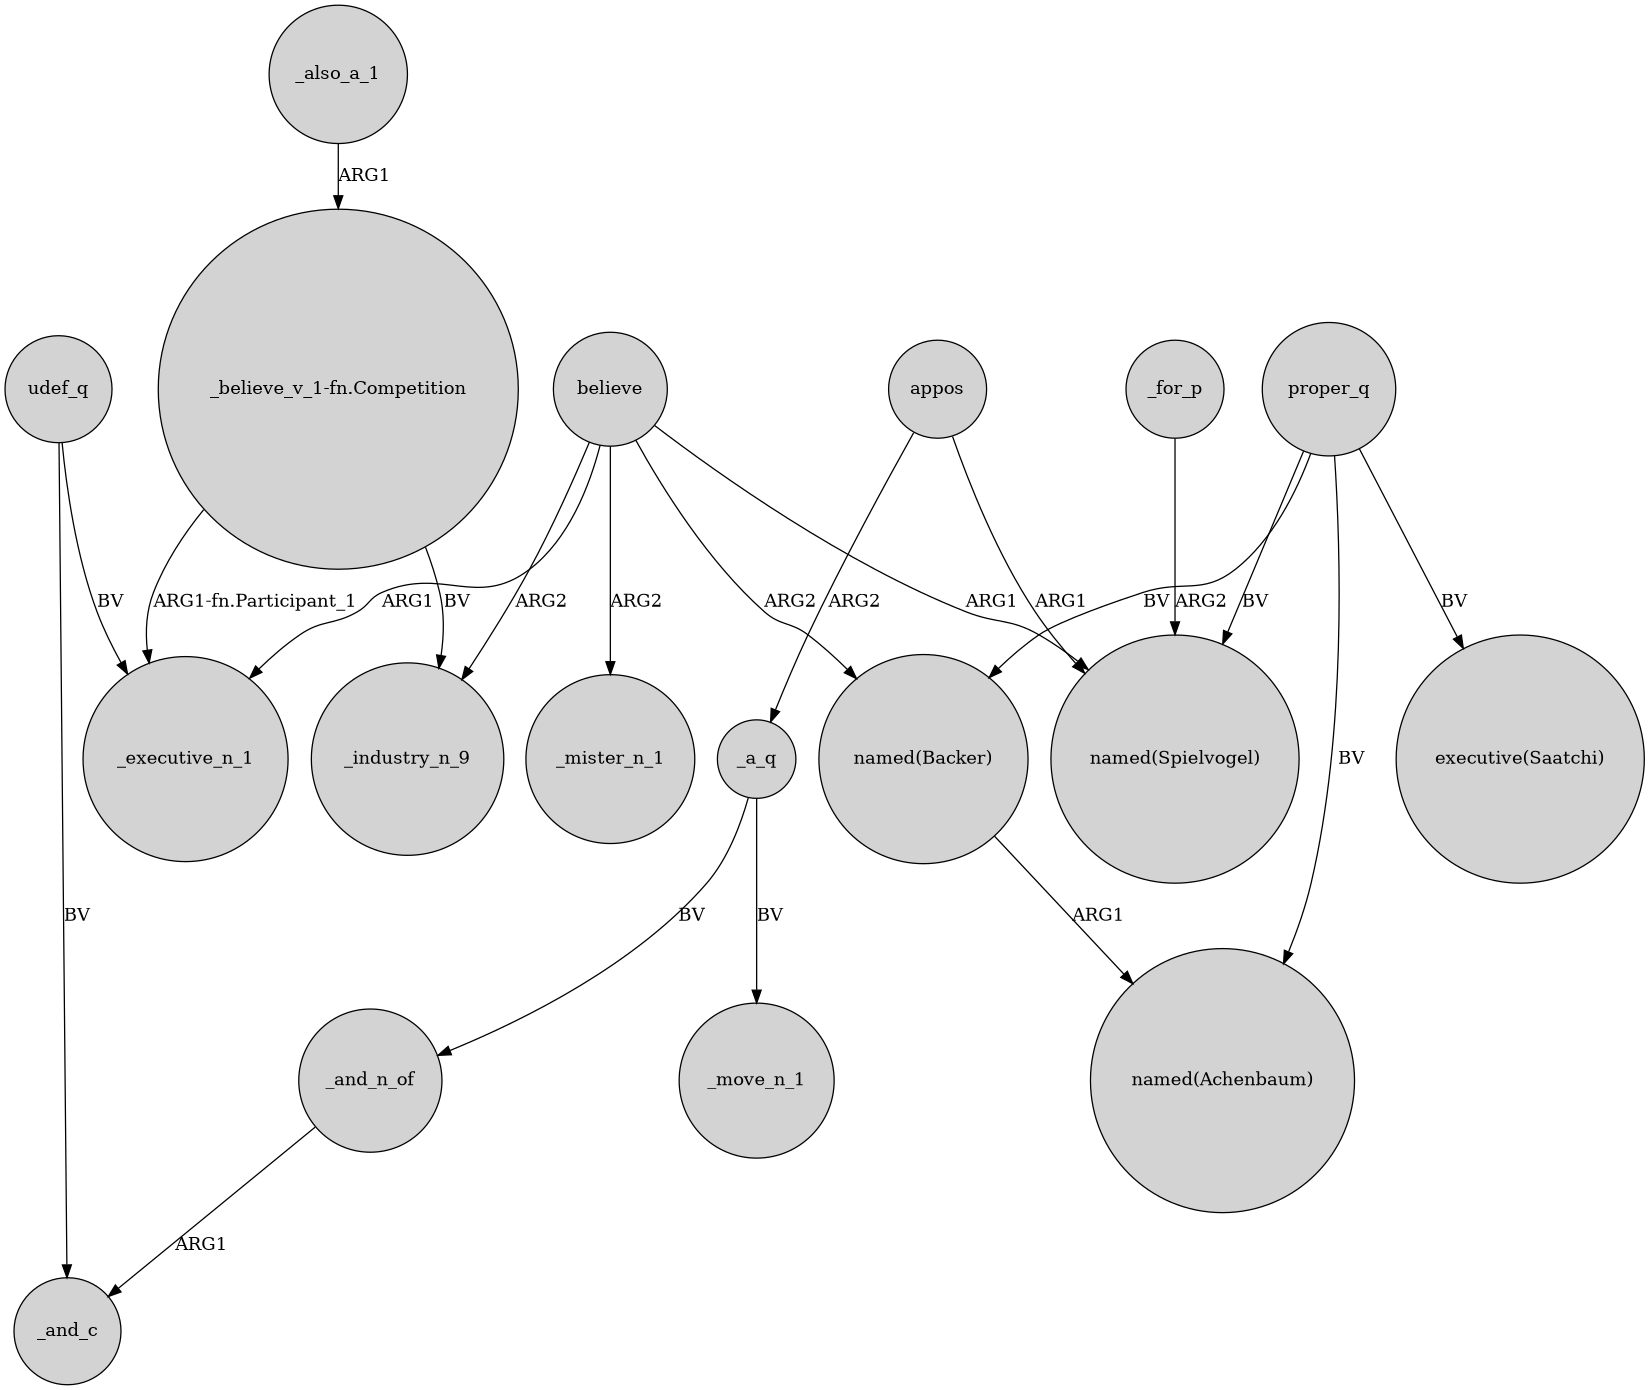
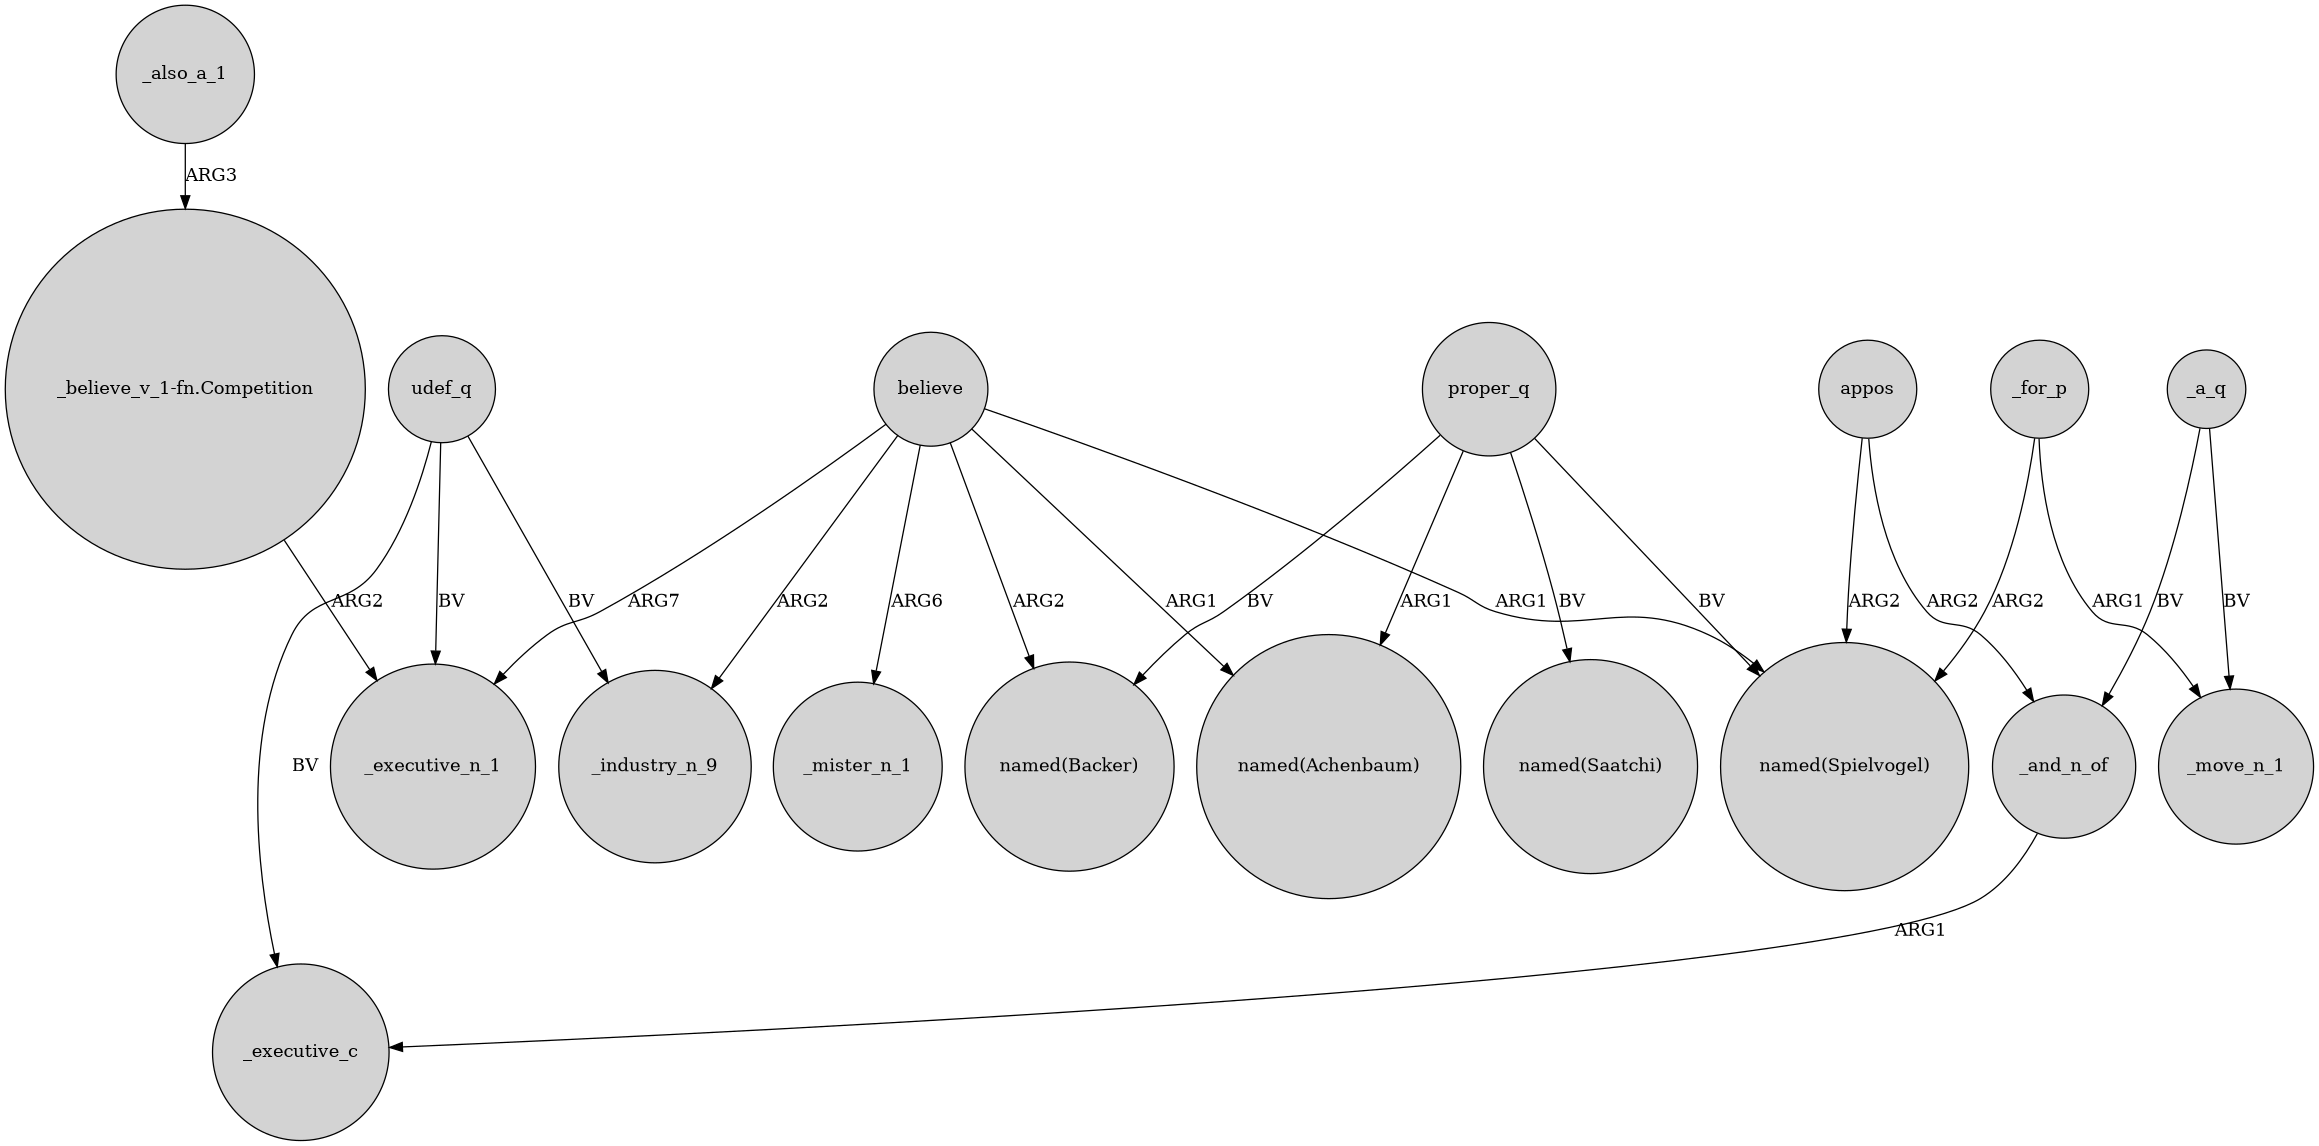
(365, 176) -> (212, 176)
(840, 569) -> (1911, 590)
none -> (2077, 590)
(441, 600) -> (535, 554)
(256, 602) -> (358, 602)
(408, 602) -> (654, 602)
(637, 602) -> (917, 602)
(1061, 602) -> (1875, 602)
(1351, 759) -> (1427, 602)
(1520, 759) -> (1591, 767)
(1059, 905) -> (1098, 548)
(67, 1331) -> (301, 1052)
